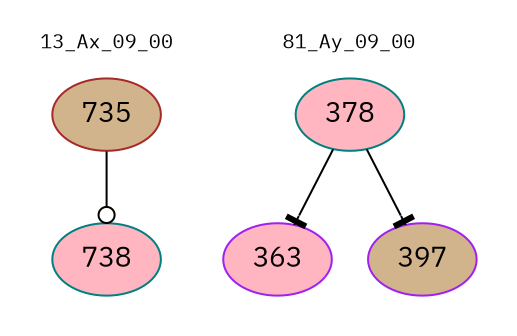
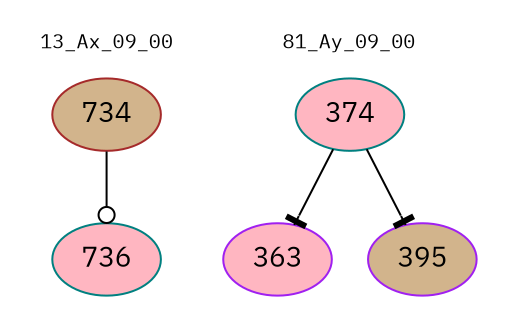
(107, 115) -> (107, 115)
(350, 115) -> (350, 115)
(107, 259) -> (107, 259)
(422, 259) -> (422, 259)
